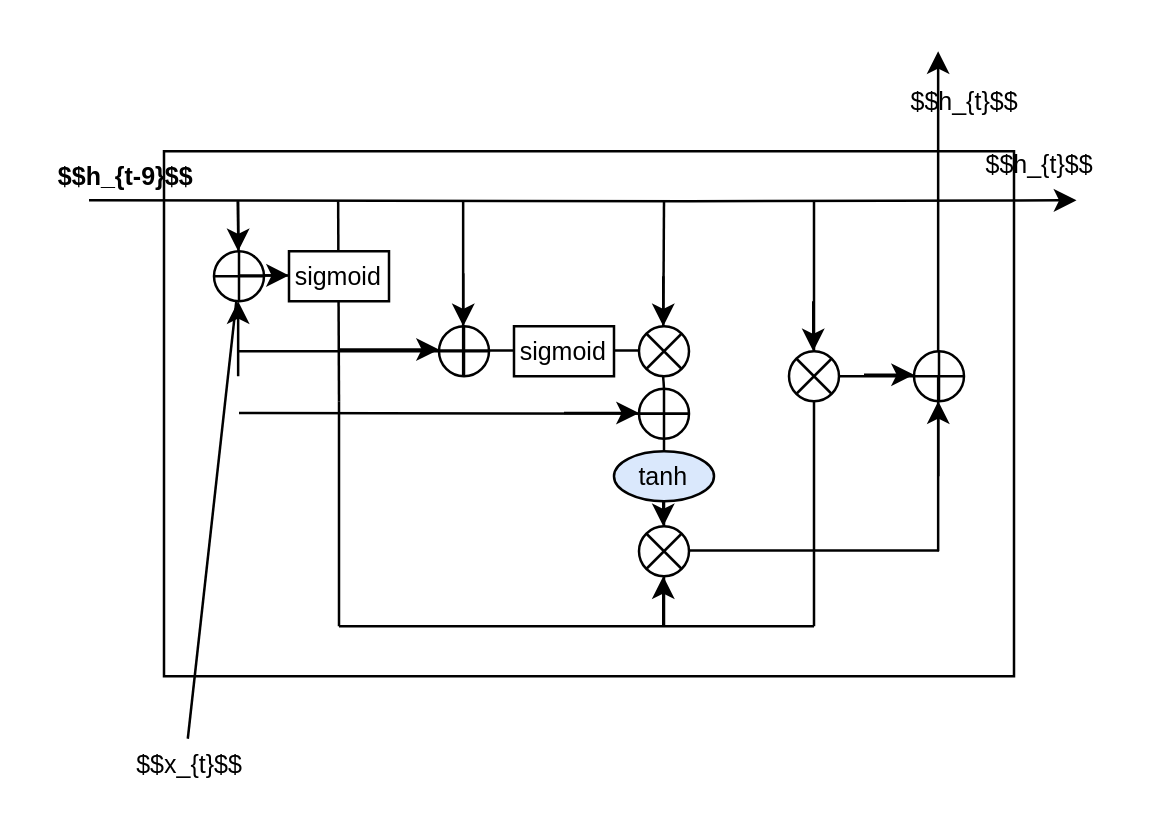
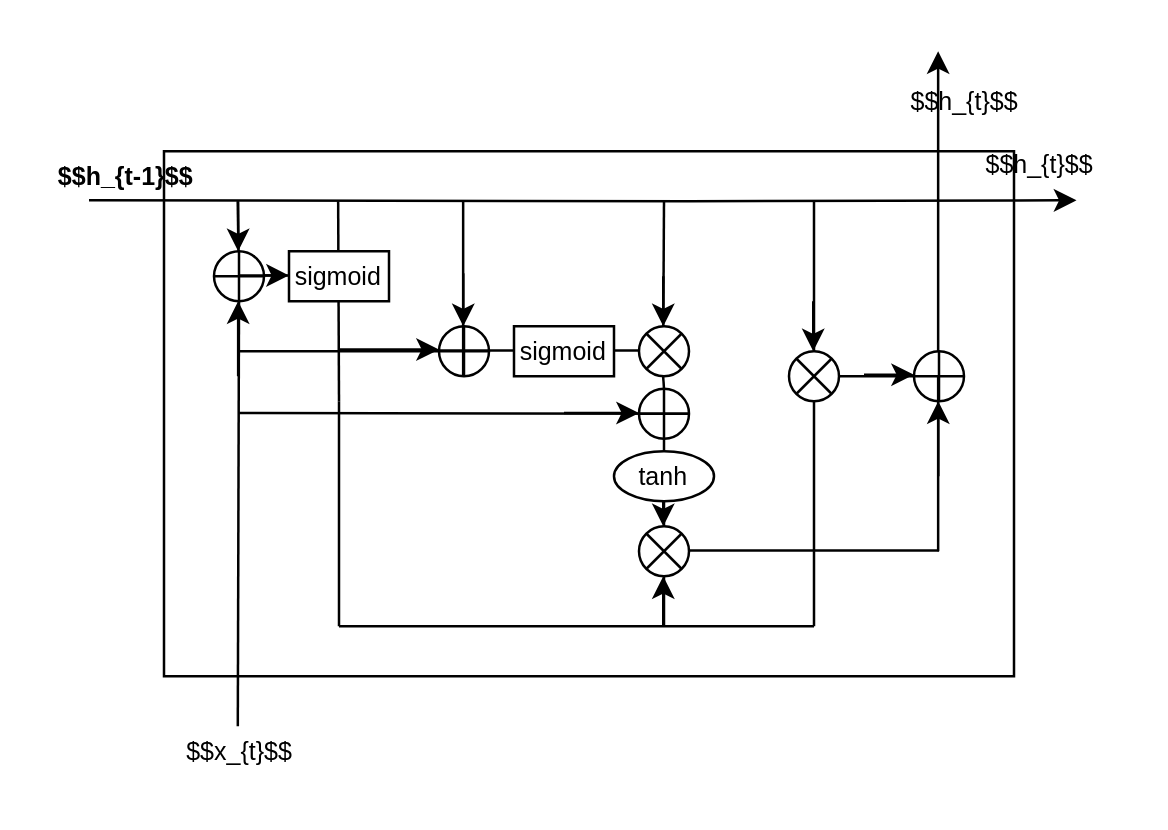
(126, 176) -> (126, 176)
(664, 476) -> (664, 476)
(189, 764) -> (239, 751)
